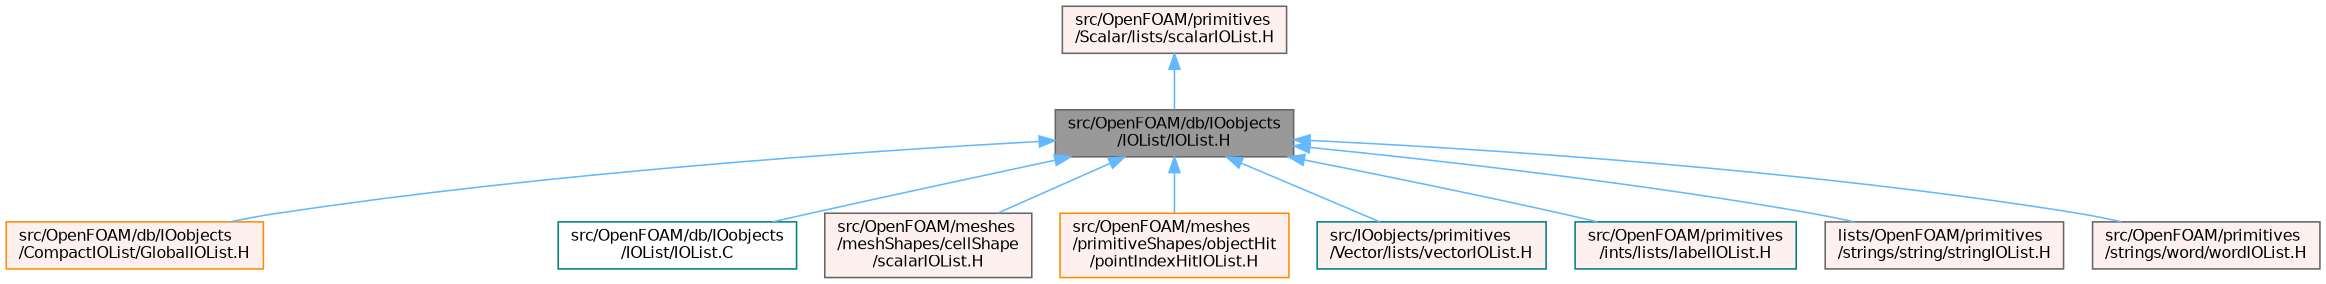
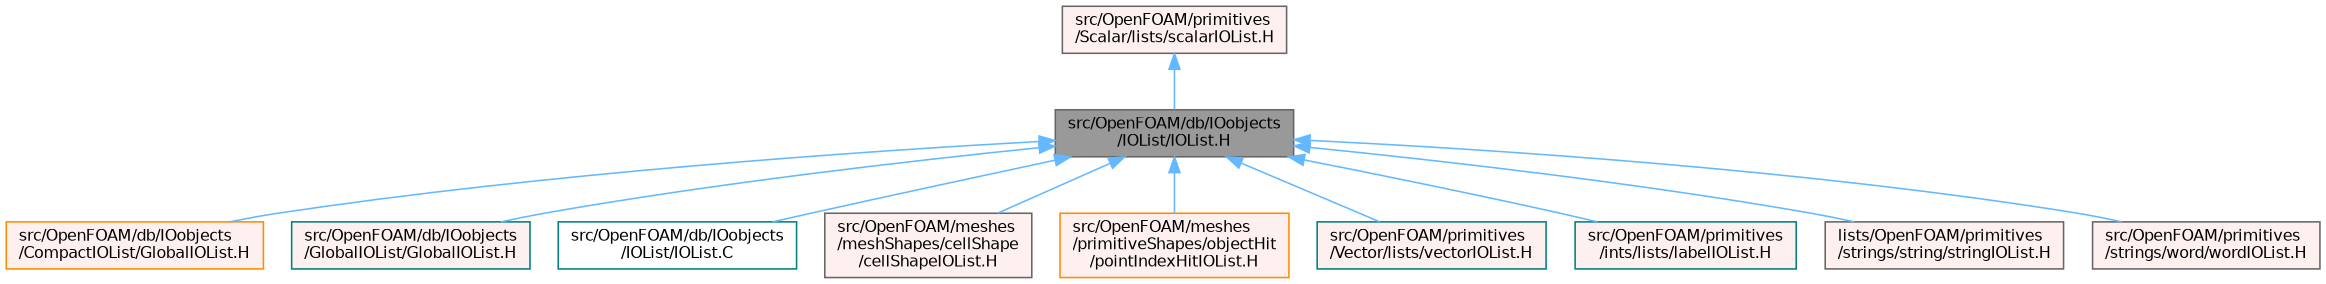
none -> (411, 245)
(928, 245) -> (928, 245)
(1432, 245) -> (1432, 245)
